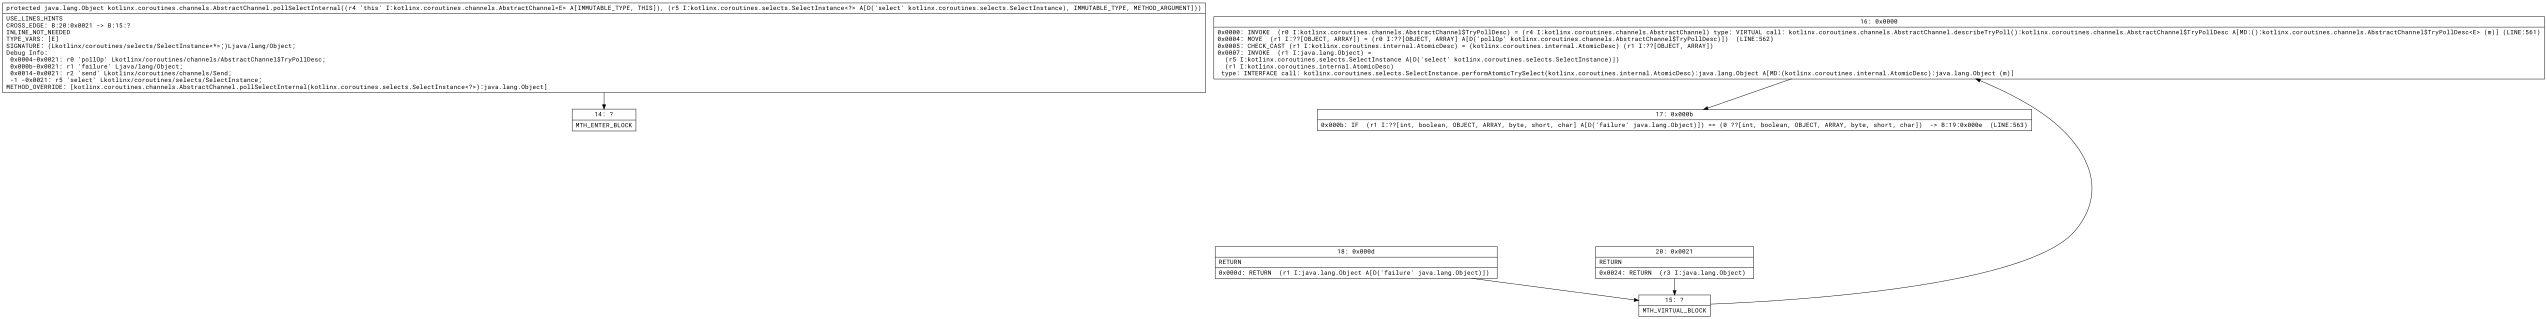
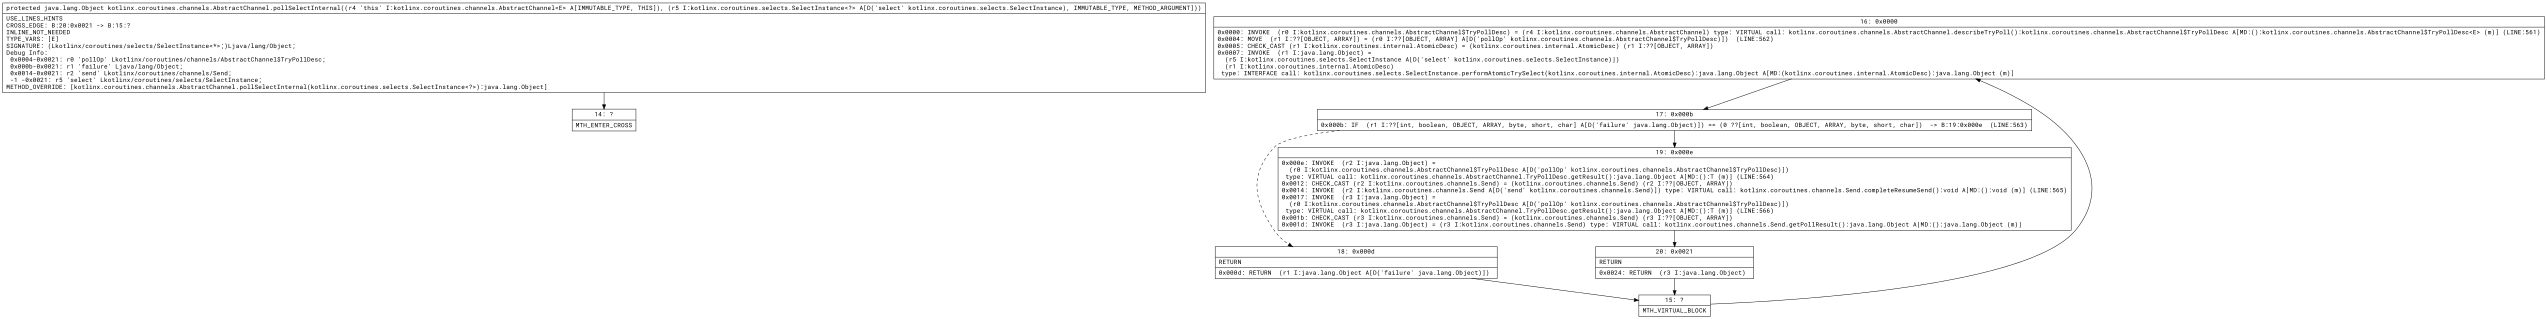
(604, 125) -> (604, 125)
none -> (1262, 165)
none -> (1675, 189)
